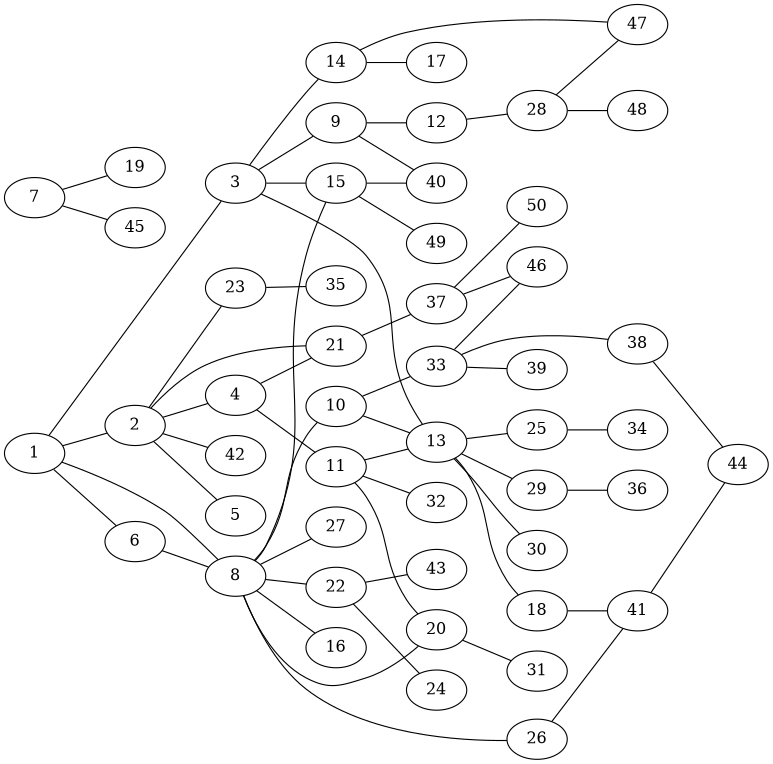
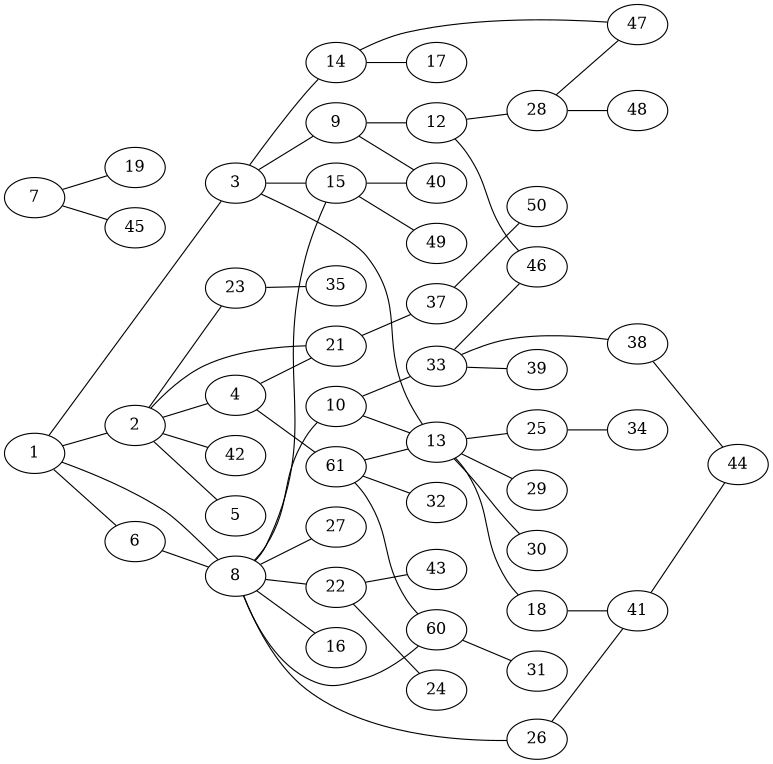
(487, 285) -> (487, 195)
(336, 467) -> (336, 467)
(638, 490) -> none
(437, 630) -> (437, 630)
